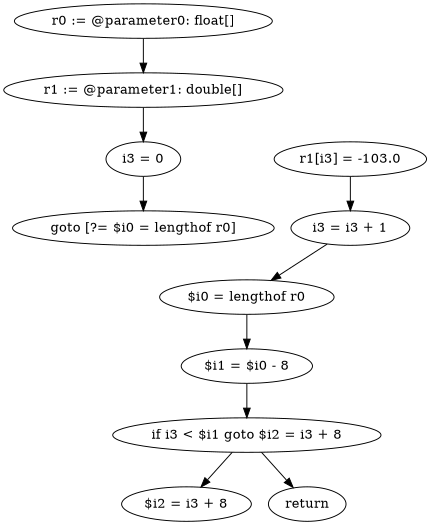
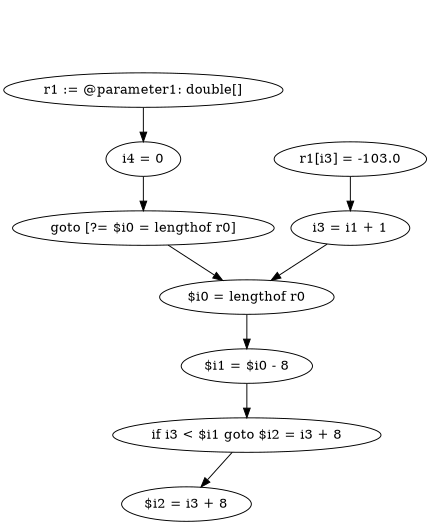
(143, 21) -> none
(143, 159) -> (143, 159)
(350, 228) -> (350, 228)
none -> (191, 260)
(307, 504) -> none
